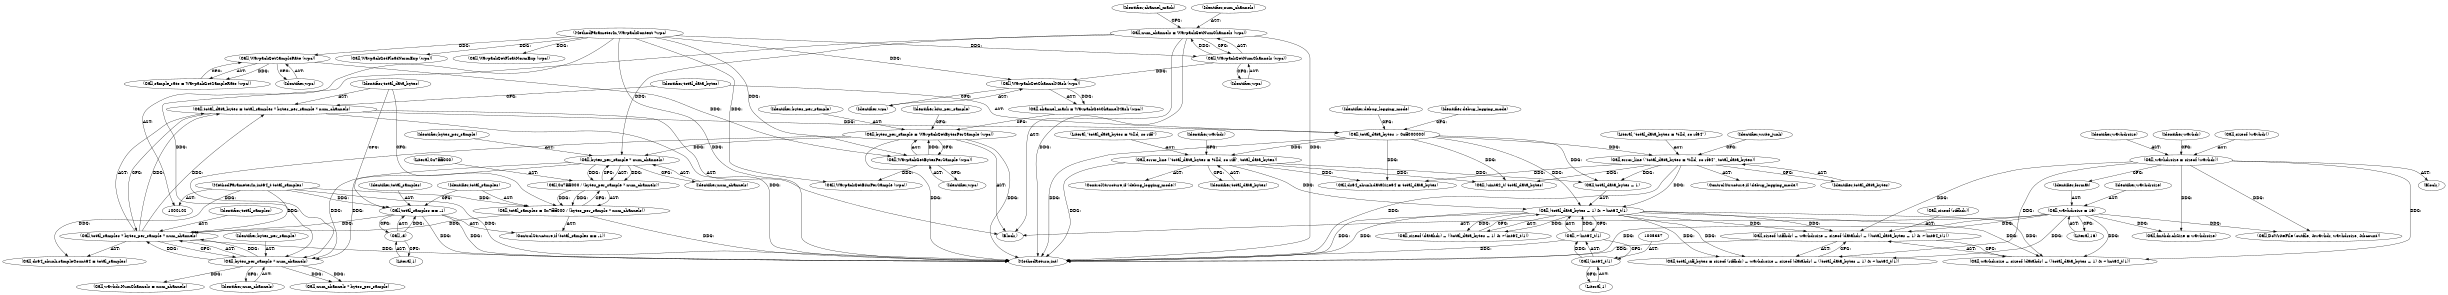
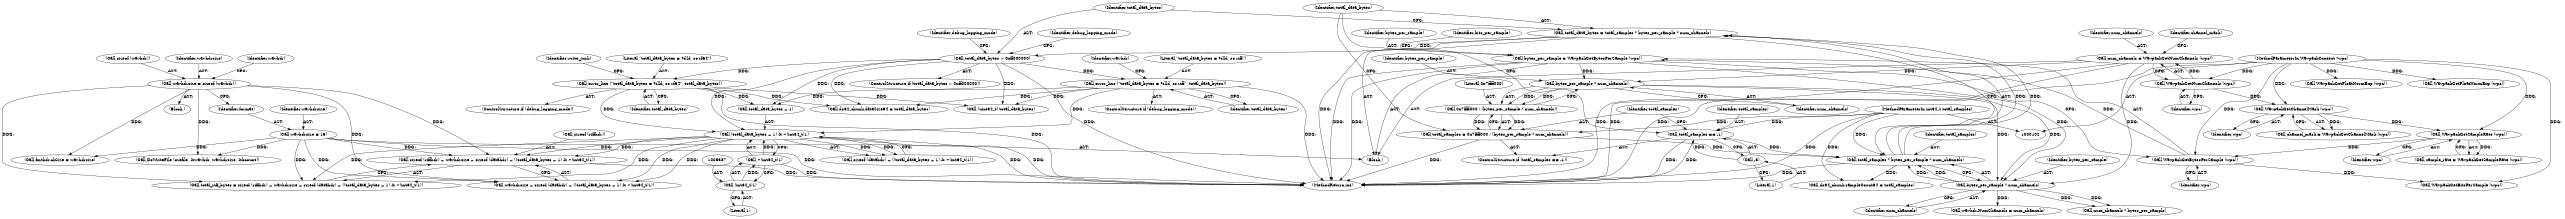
none -> (925, 84)
(1007, 121) -> (2296, 125)
none -> (2380, 122)
(2085, 236) -> none
(116, 249) -> (1892, 173)
